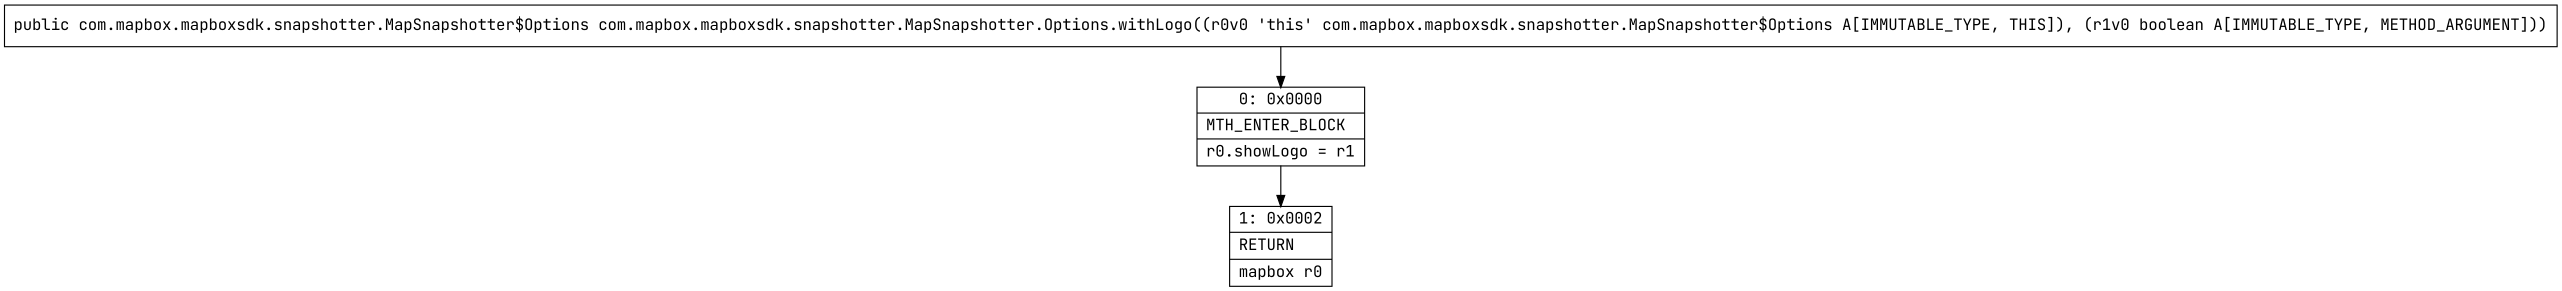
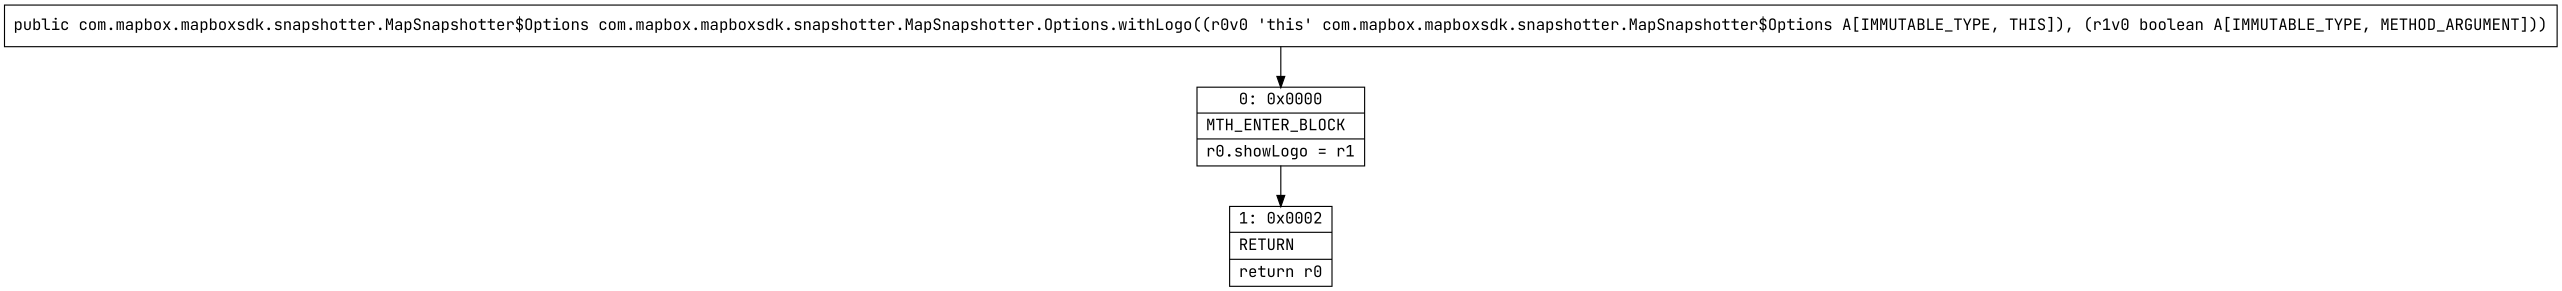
(1281, 272) -> (1281, 272)
